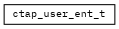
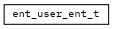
(59, 14) -> (56, 14)
